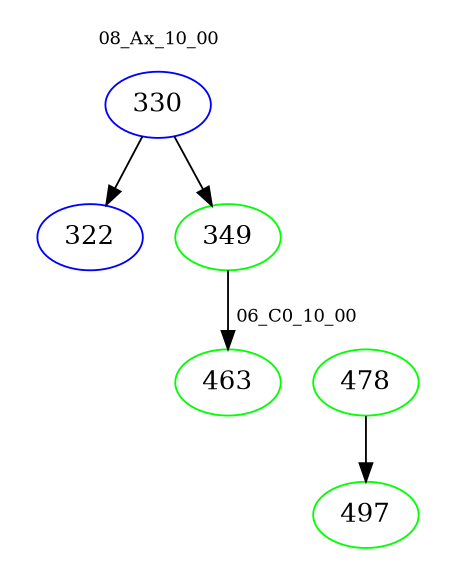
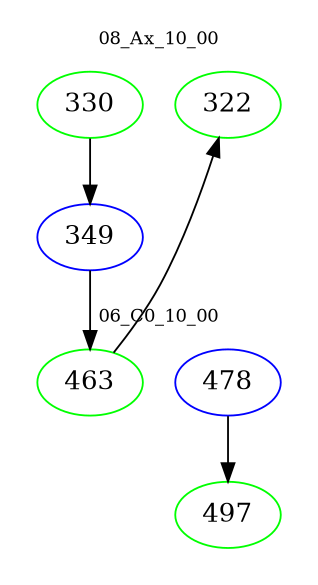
(158, 105) -> (90, 105)
(129, 162) -> (173, 259)
(90, 237) -> (228, 105)
(228, 237) -> (90, 237)
(366, 382) -> (228, 382)
